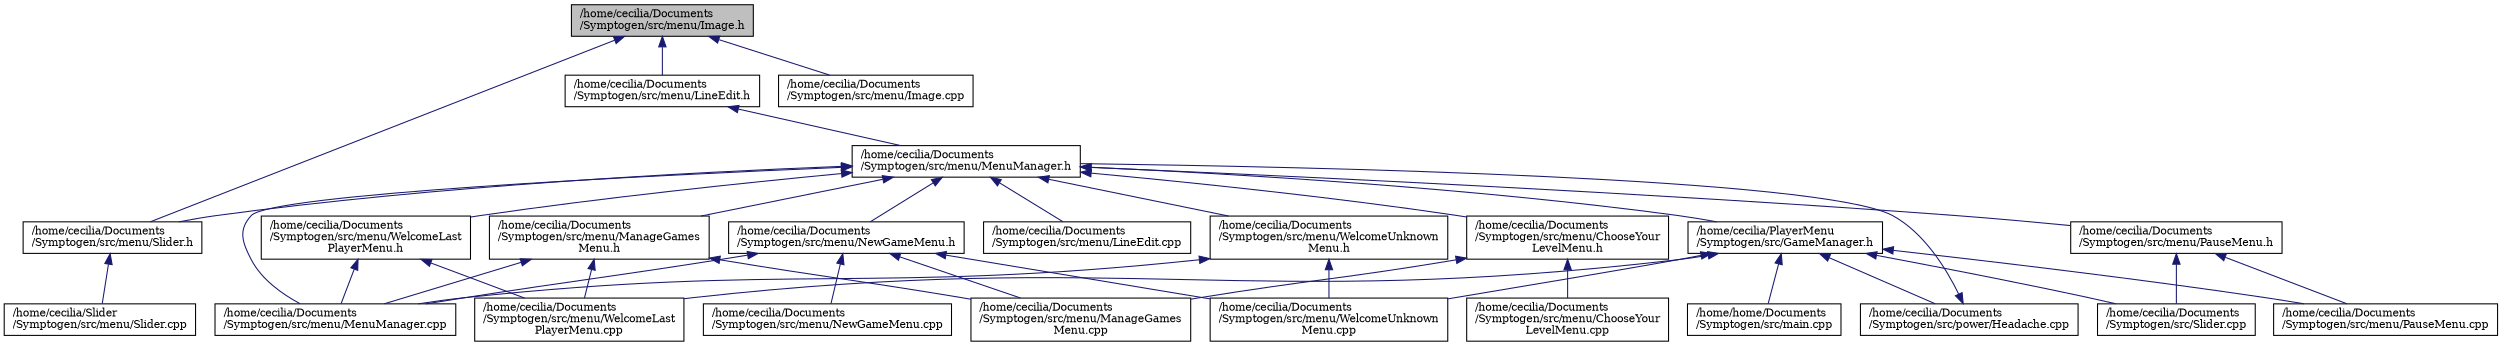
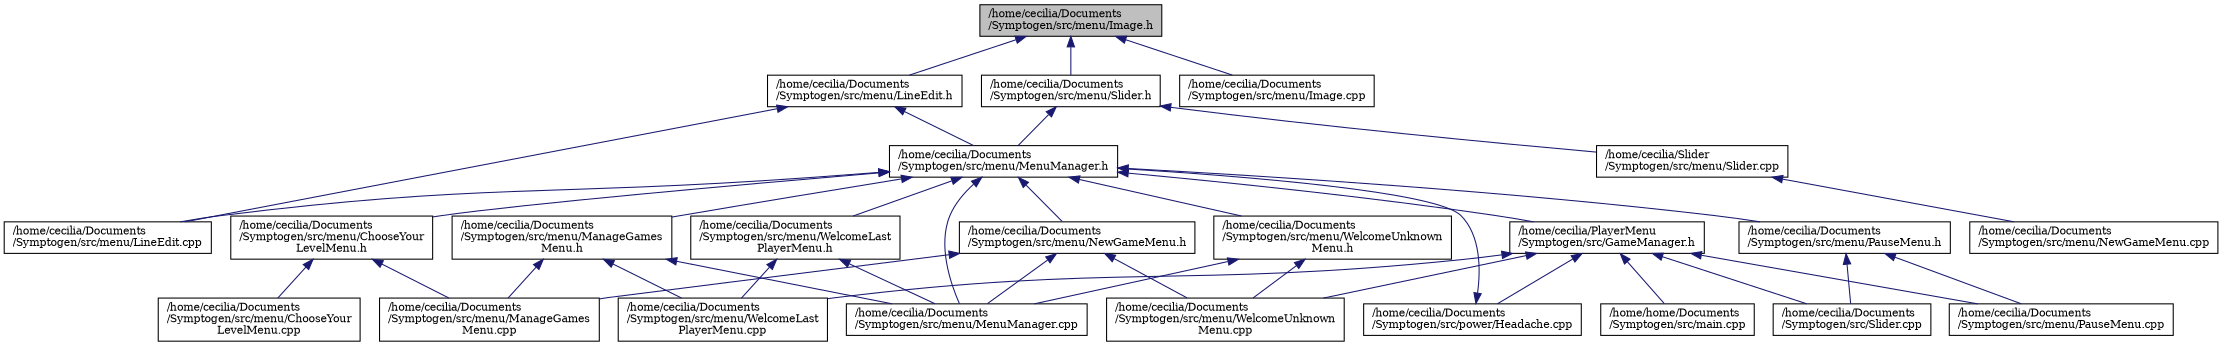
none -> (481, 165)
(509, 186) -> (1033, 130)
(834, 292) -> (1898, 200)
